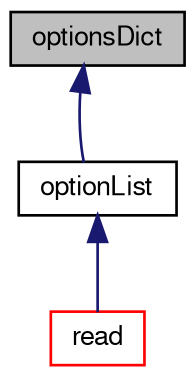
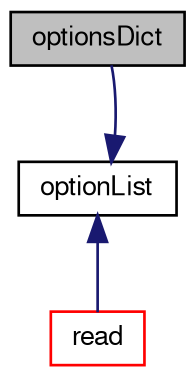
(80, 127) -> (115, 101)
